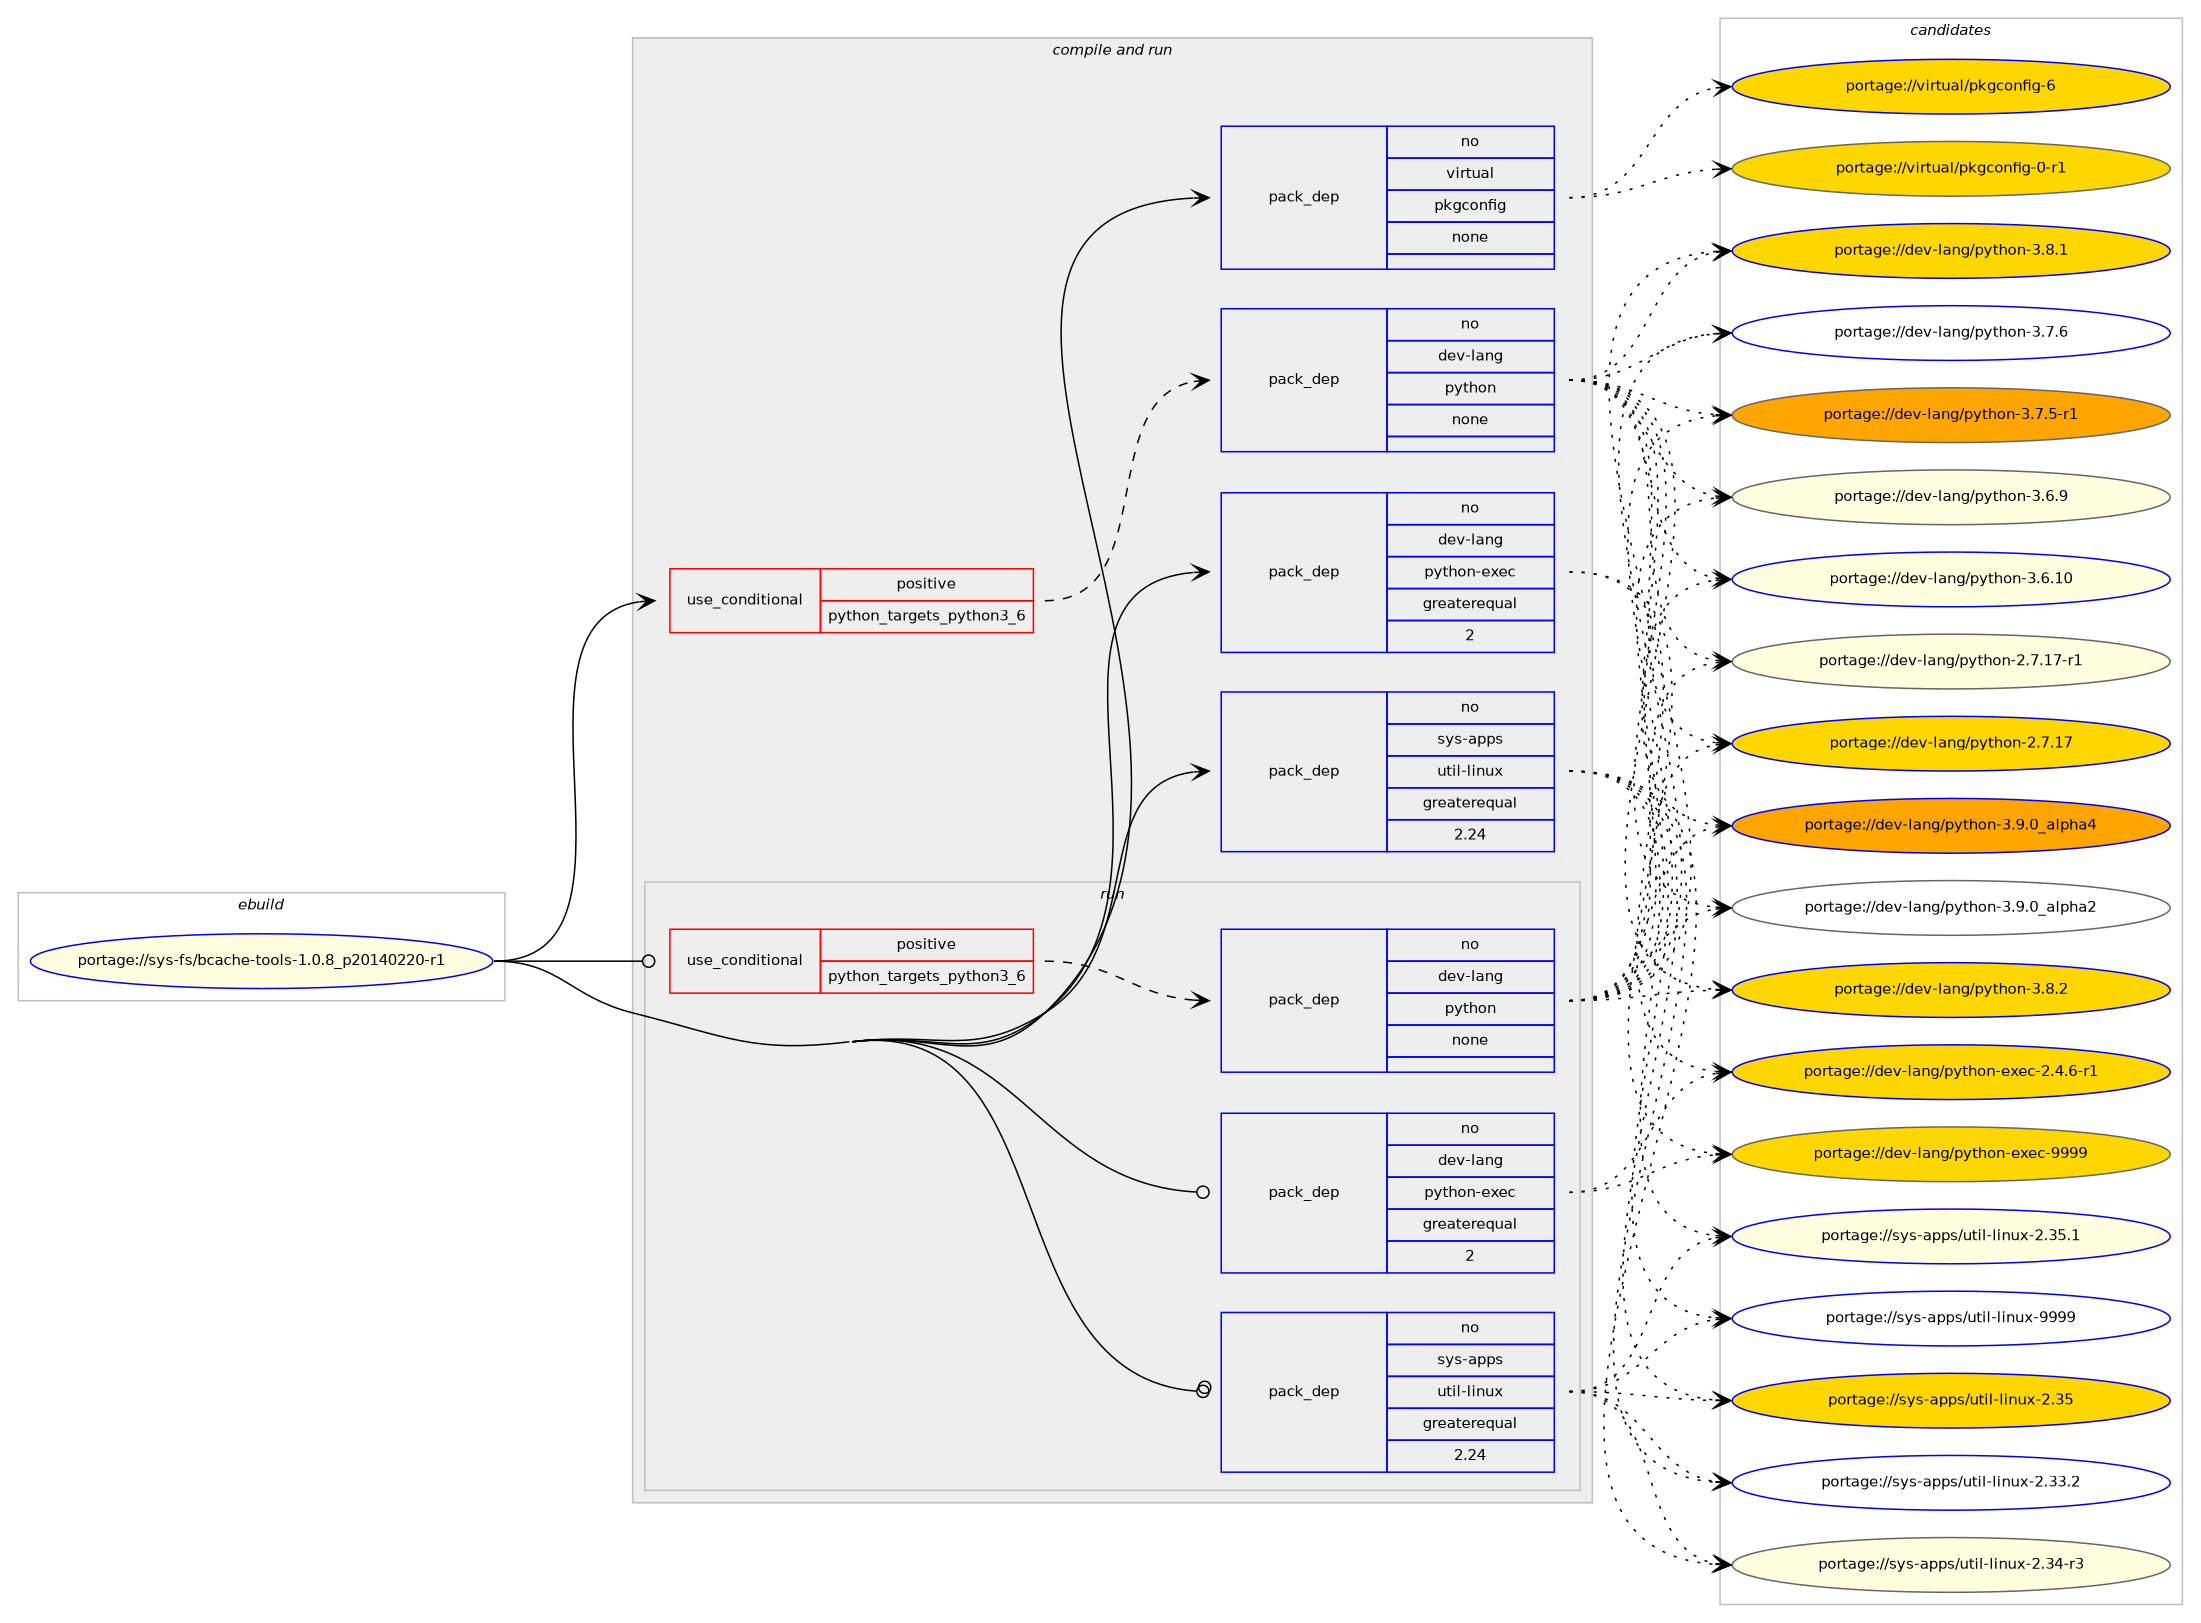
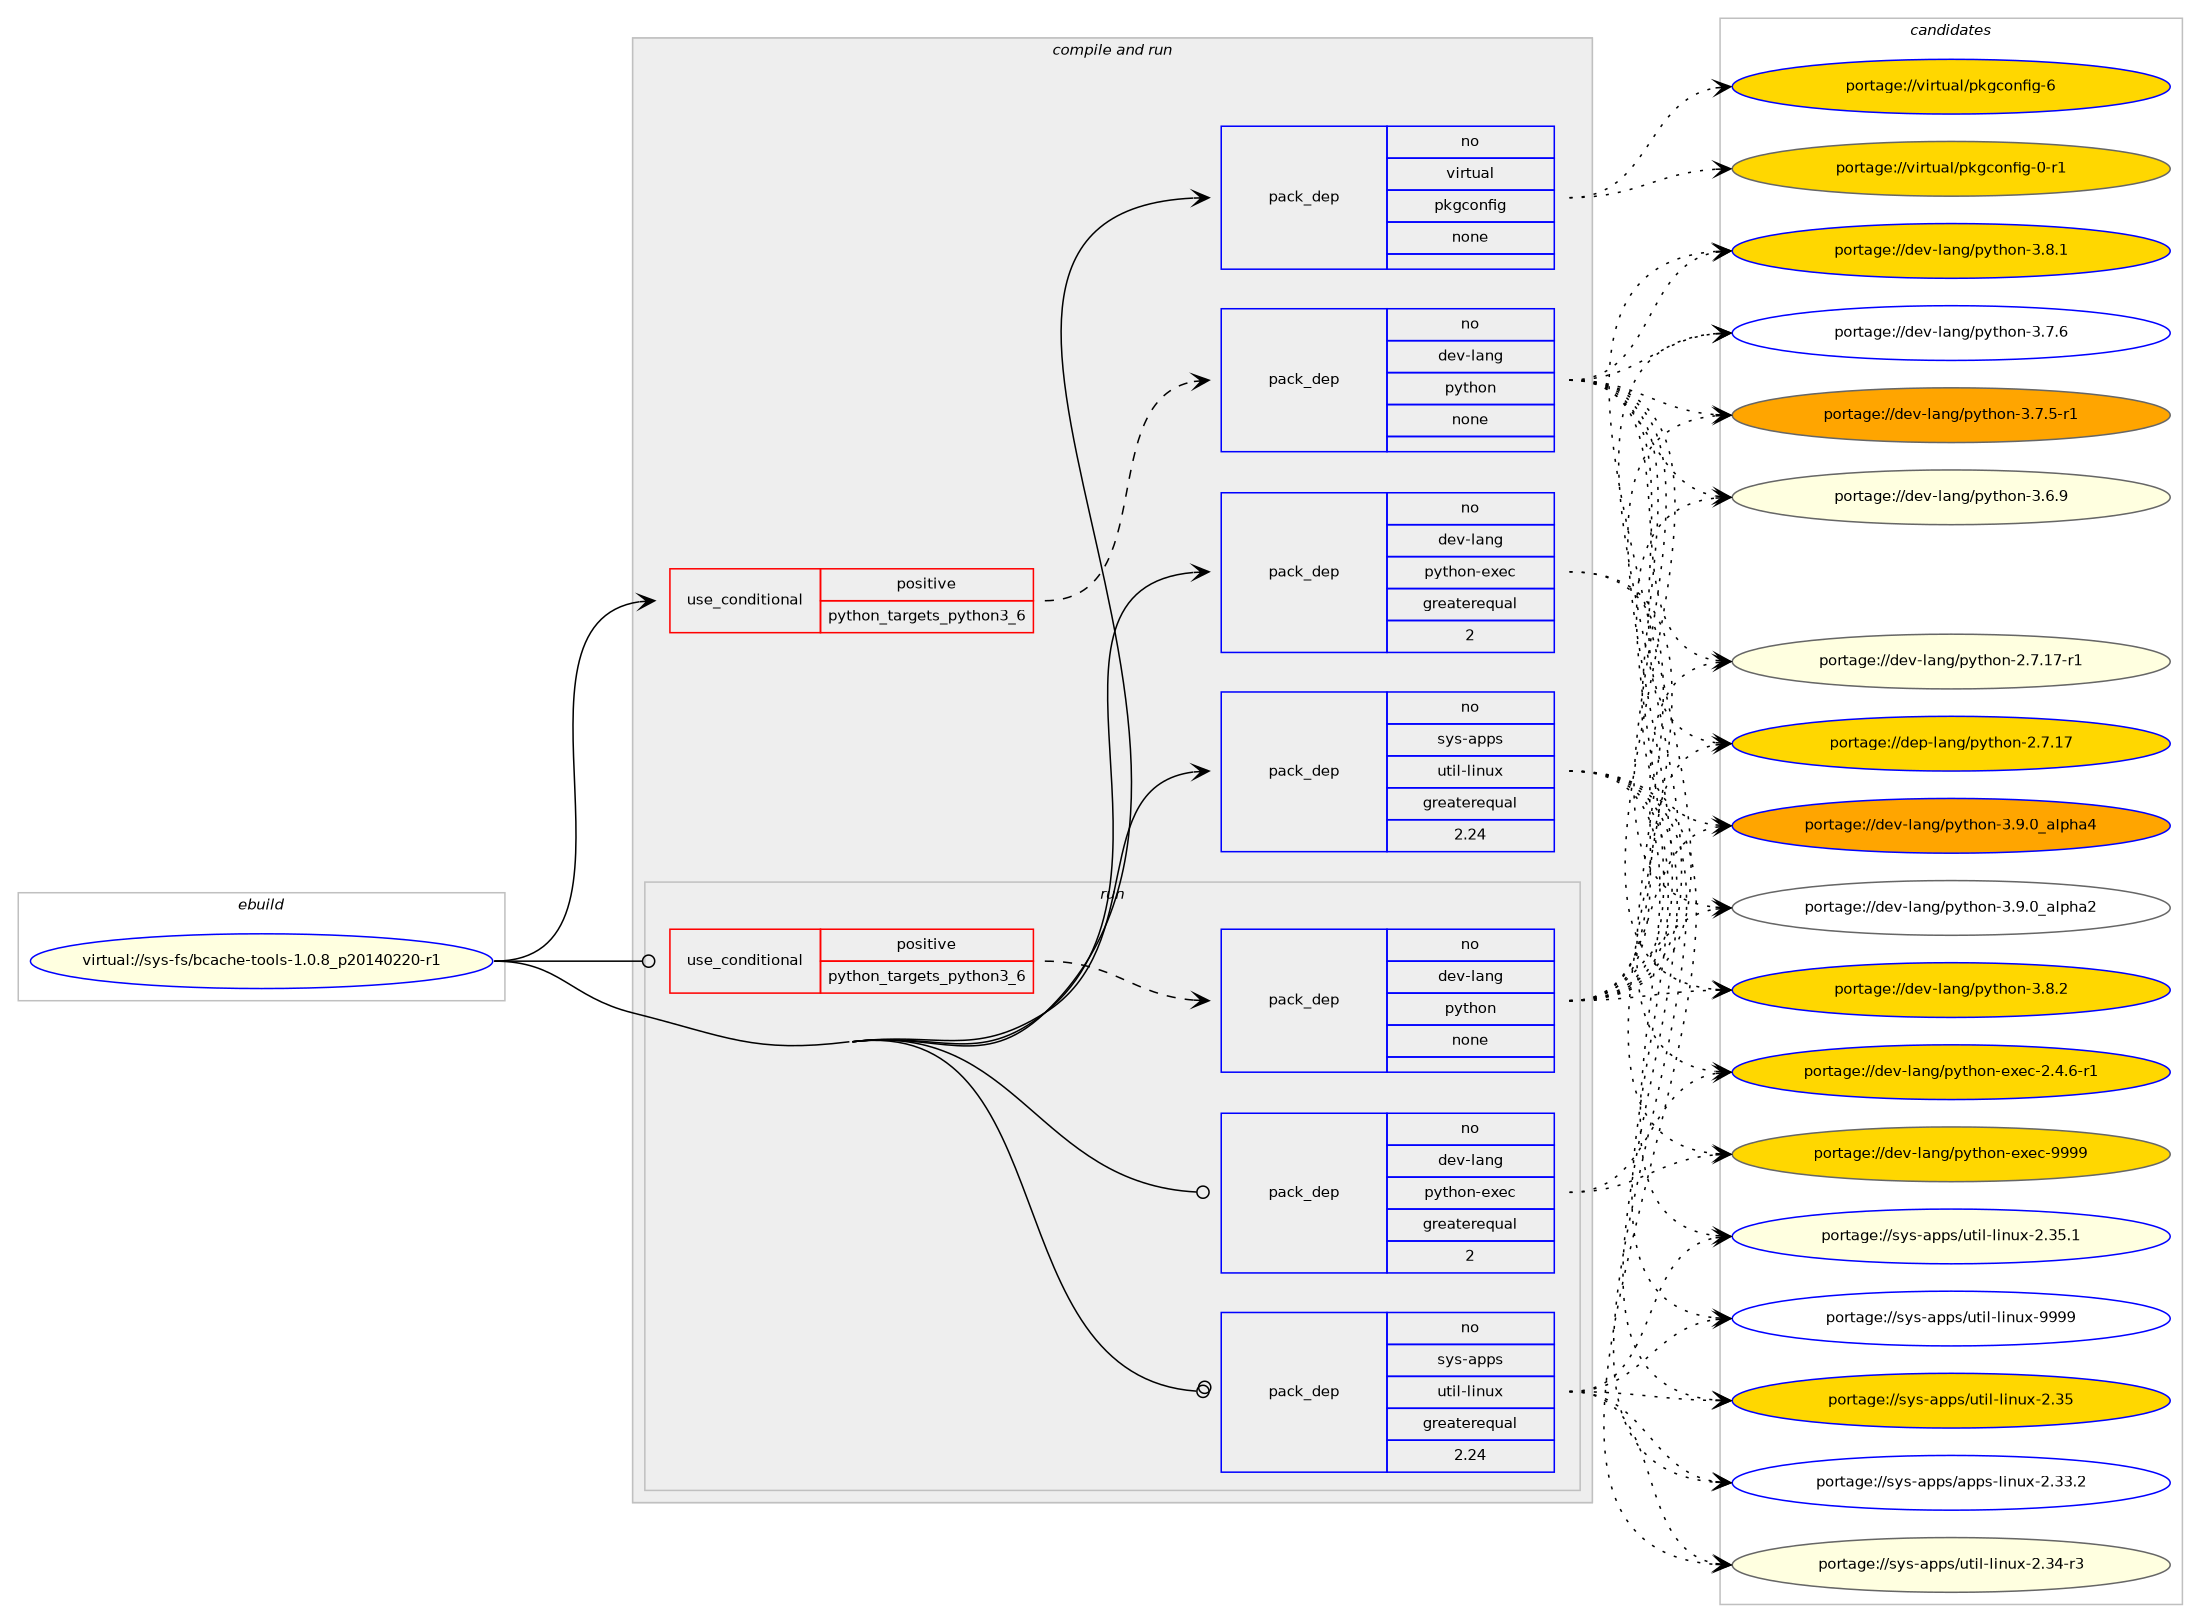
(1951, 579) -> none
(1951, 744) -> (1951, 744)
(262, 961) -> (262, 961)
(1951, 1483) -> (1951, 1483)
